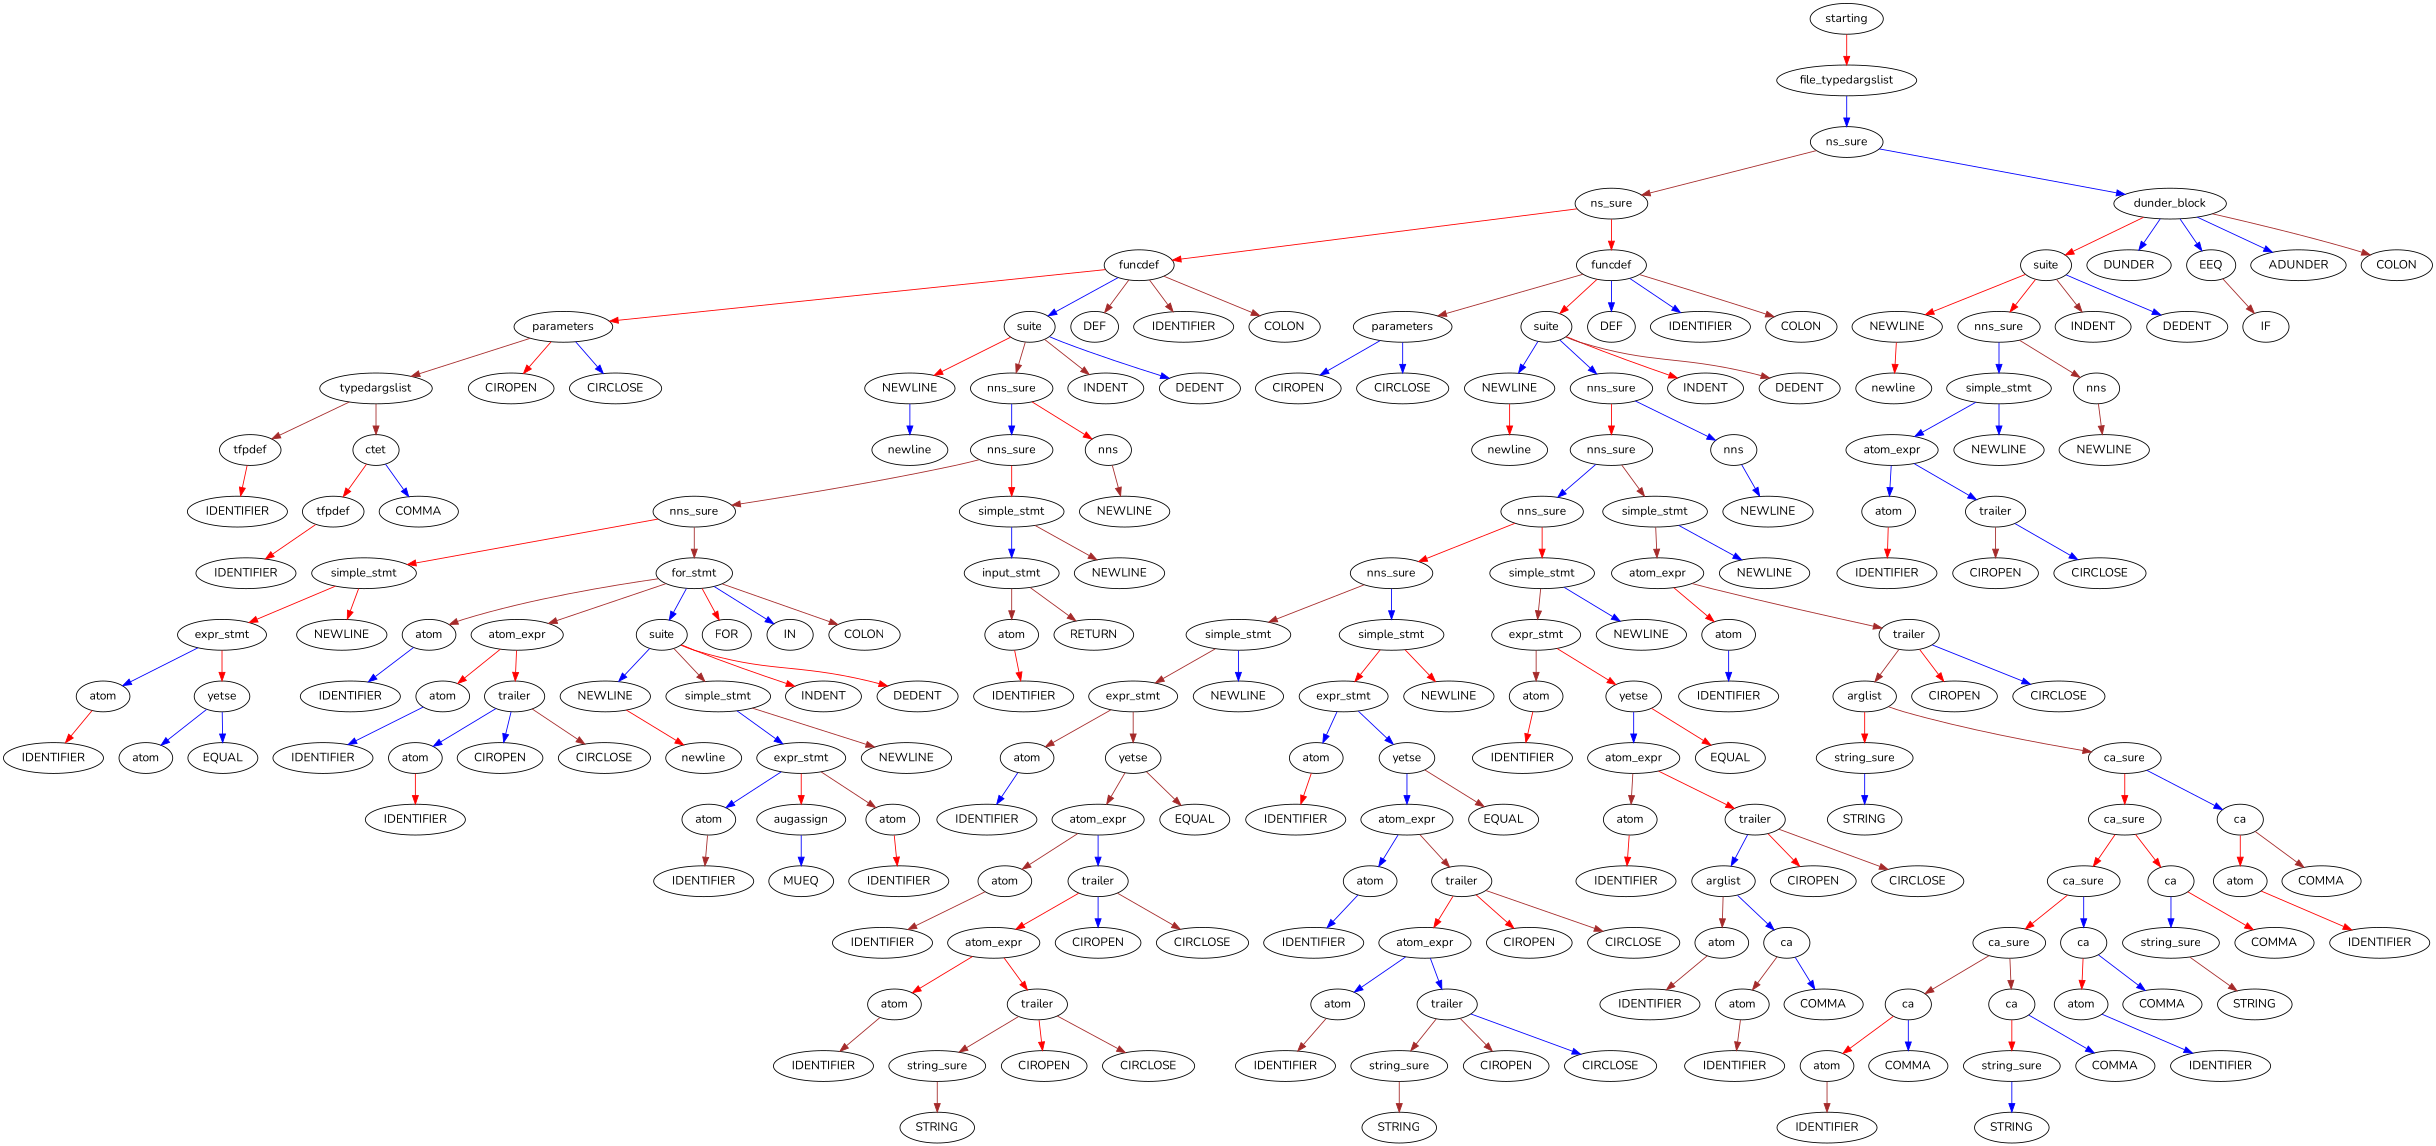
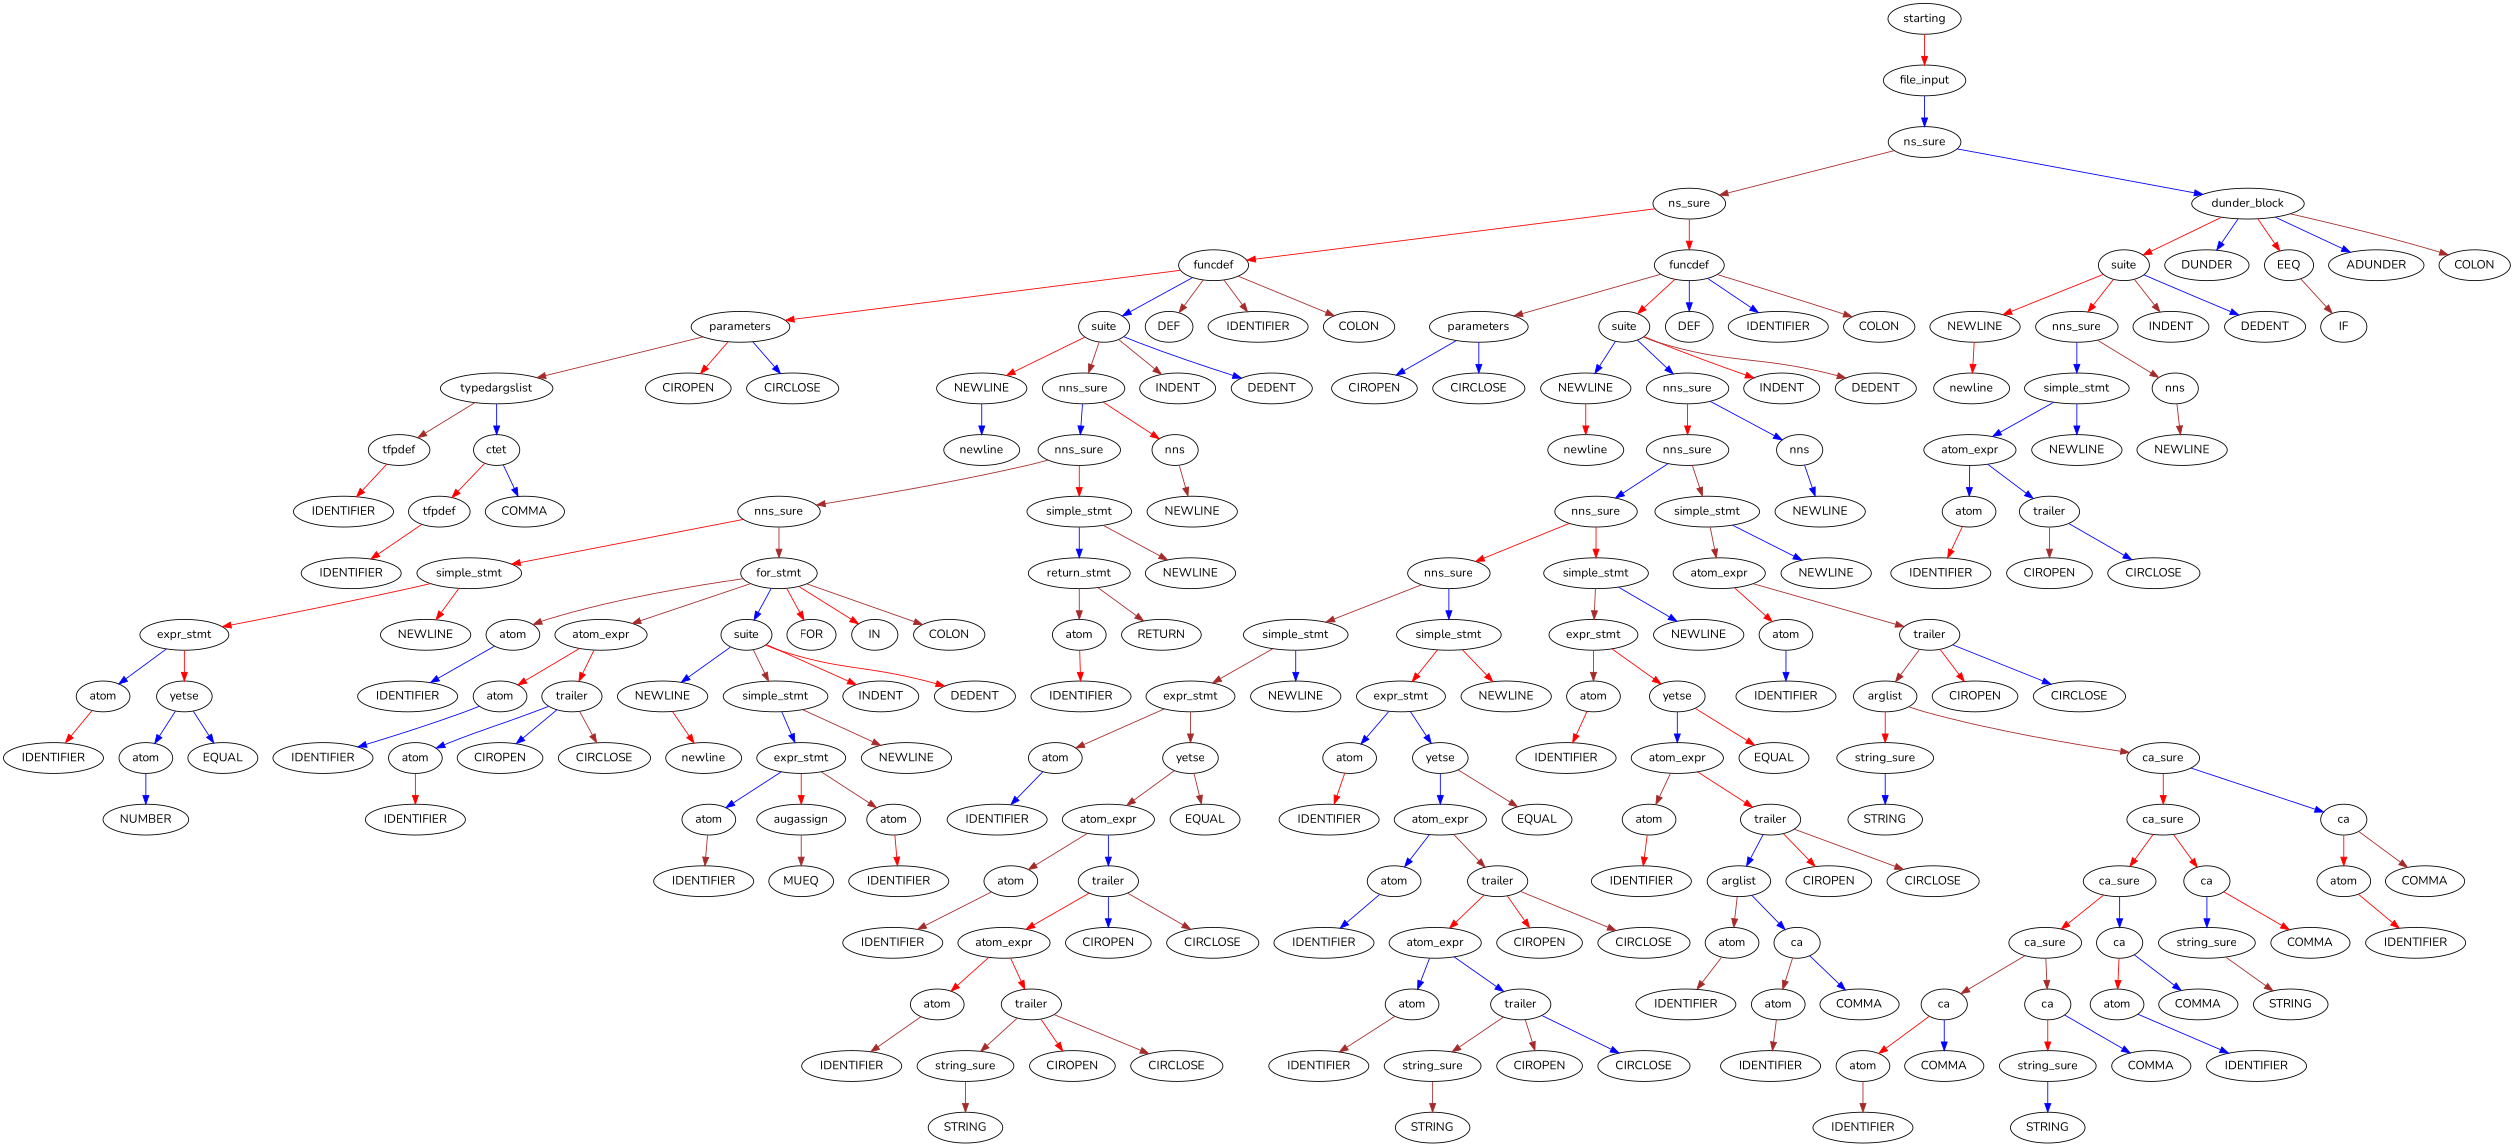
(1847, 80) -> (1925, 80)
(2189, 231) -> (2266, 231)
(376, 415) -> (497, 415)
(1012, 573) -> (1079, 573)
(740, 603) -> (825, 603)
none -> (146, 820)
(801, 846) -> (801, 846)
